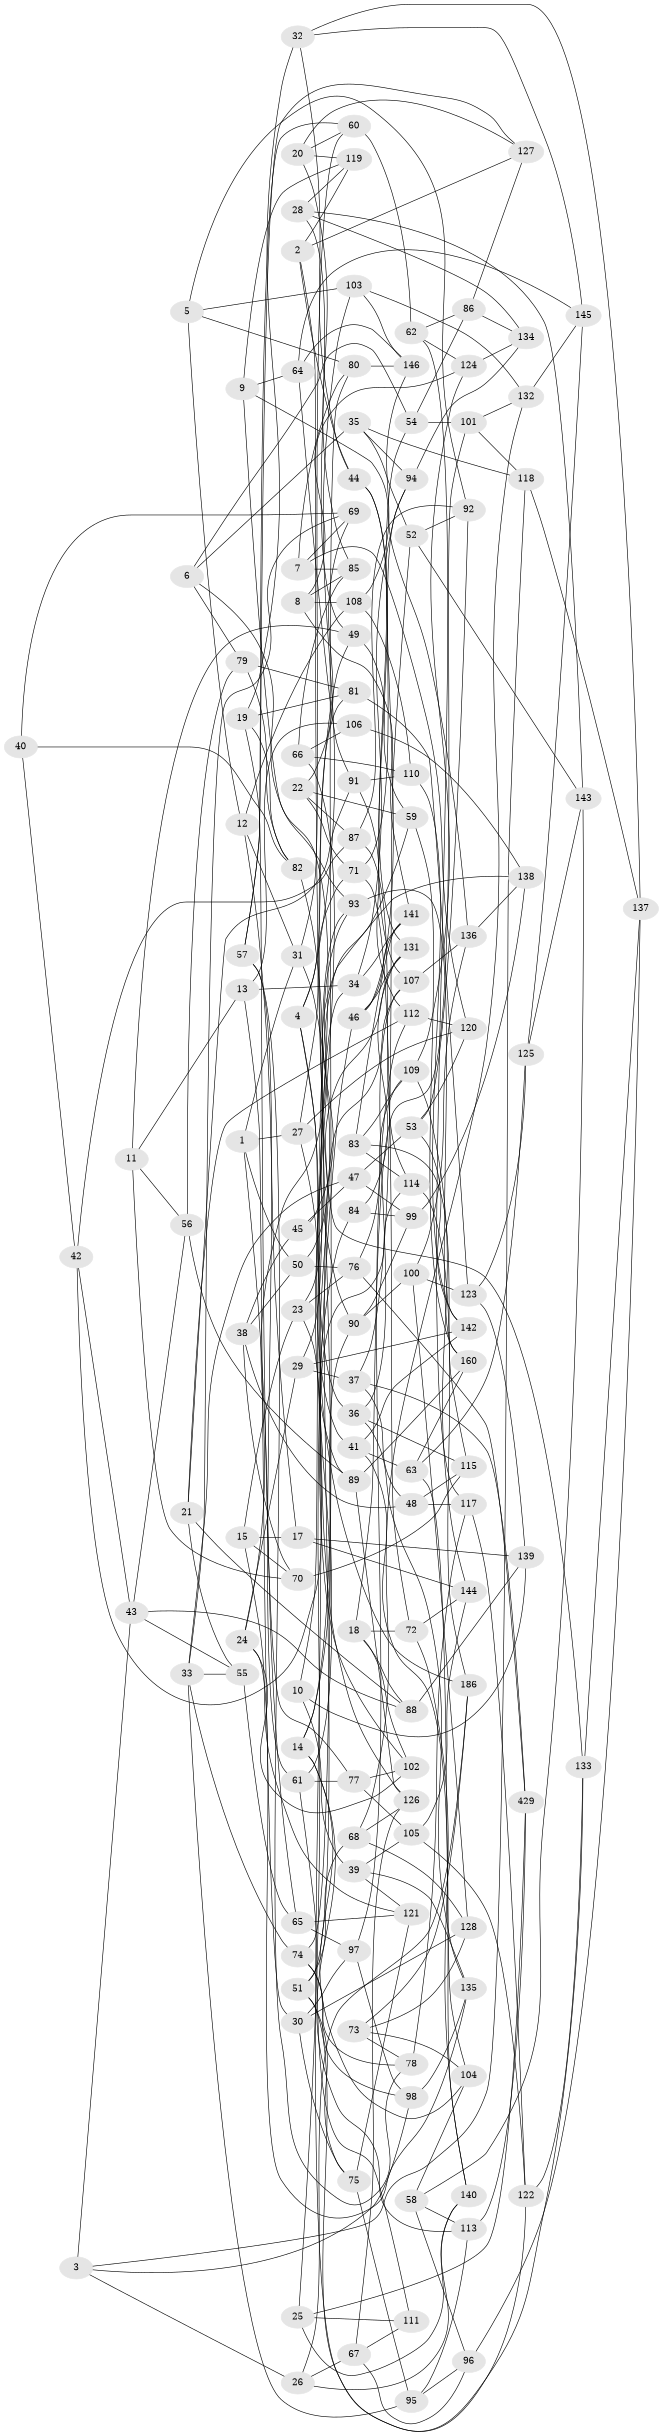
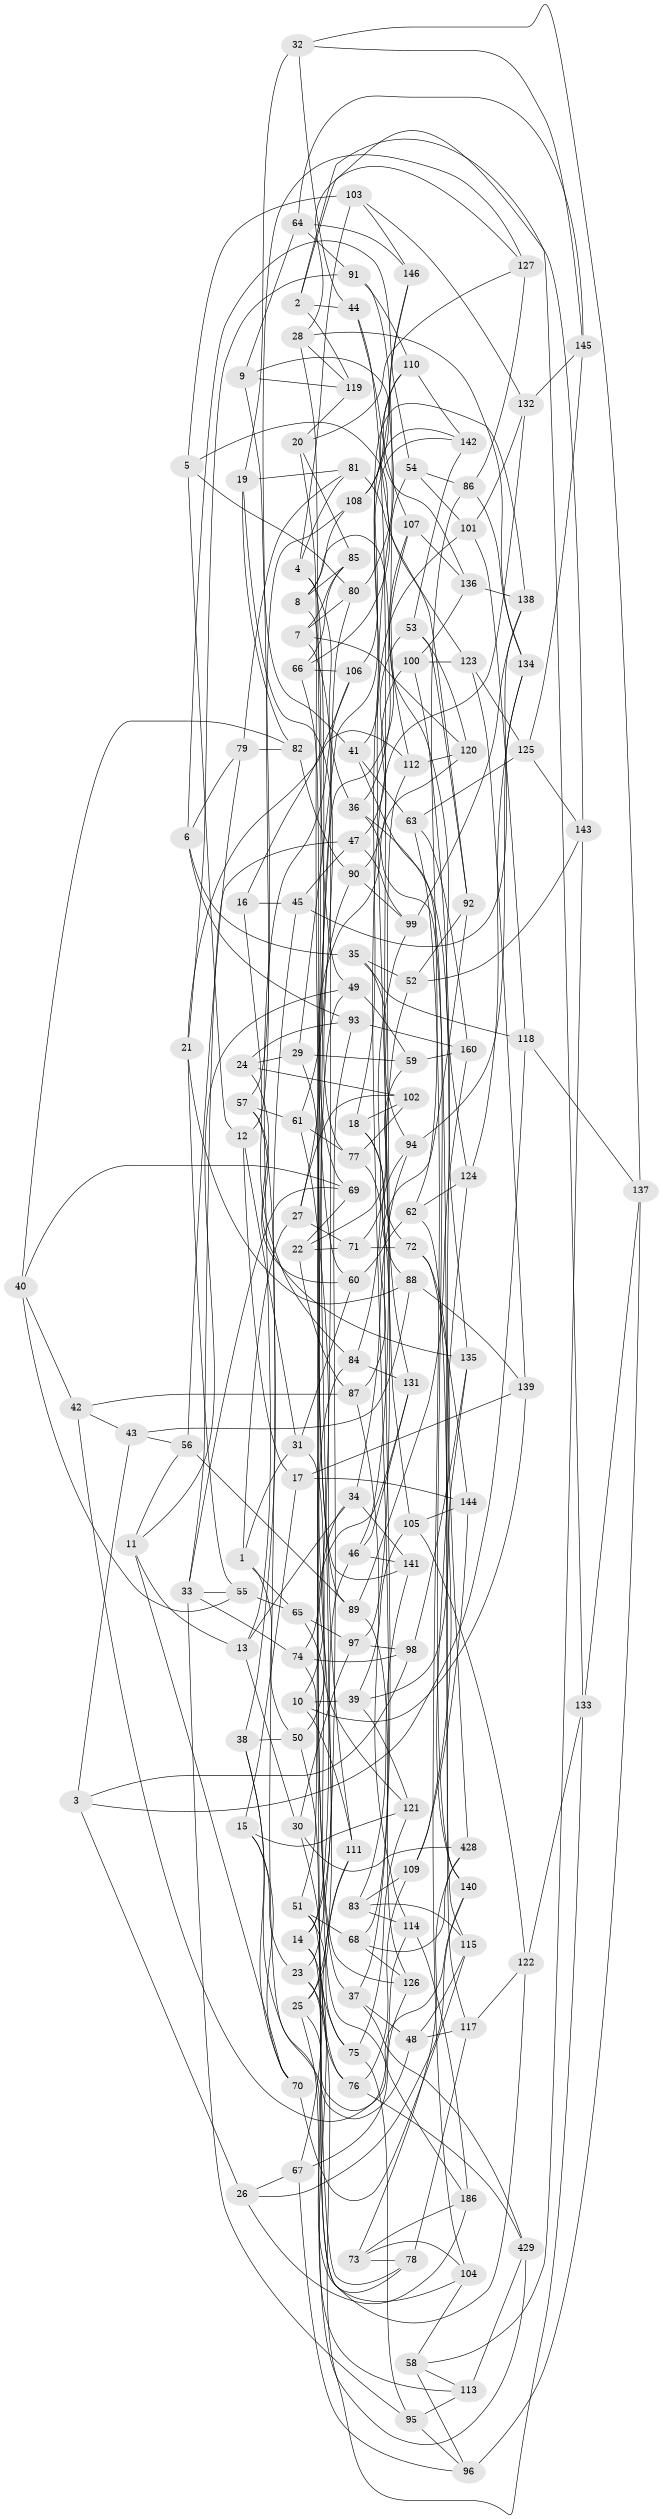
none -> (242, 903)
(187, 1643) -> (79, 1498)
none -> (336, 1777)
(469, 1928) -> (469, 1848)
